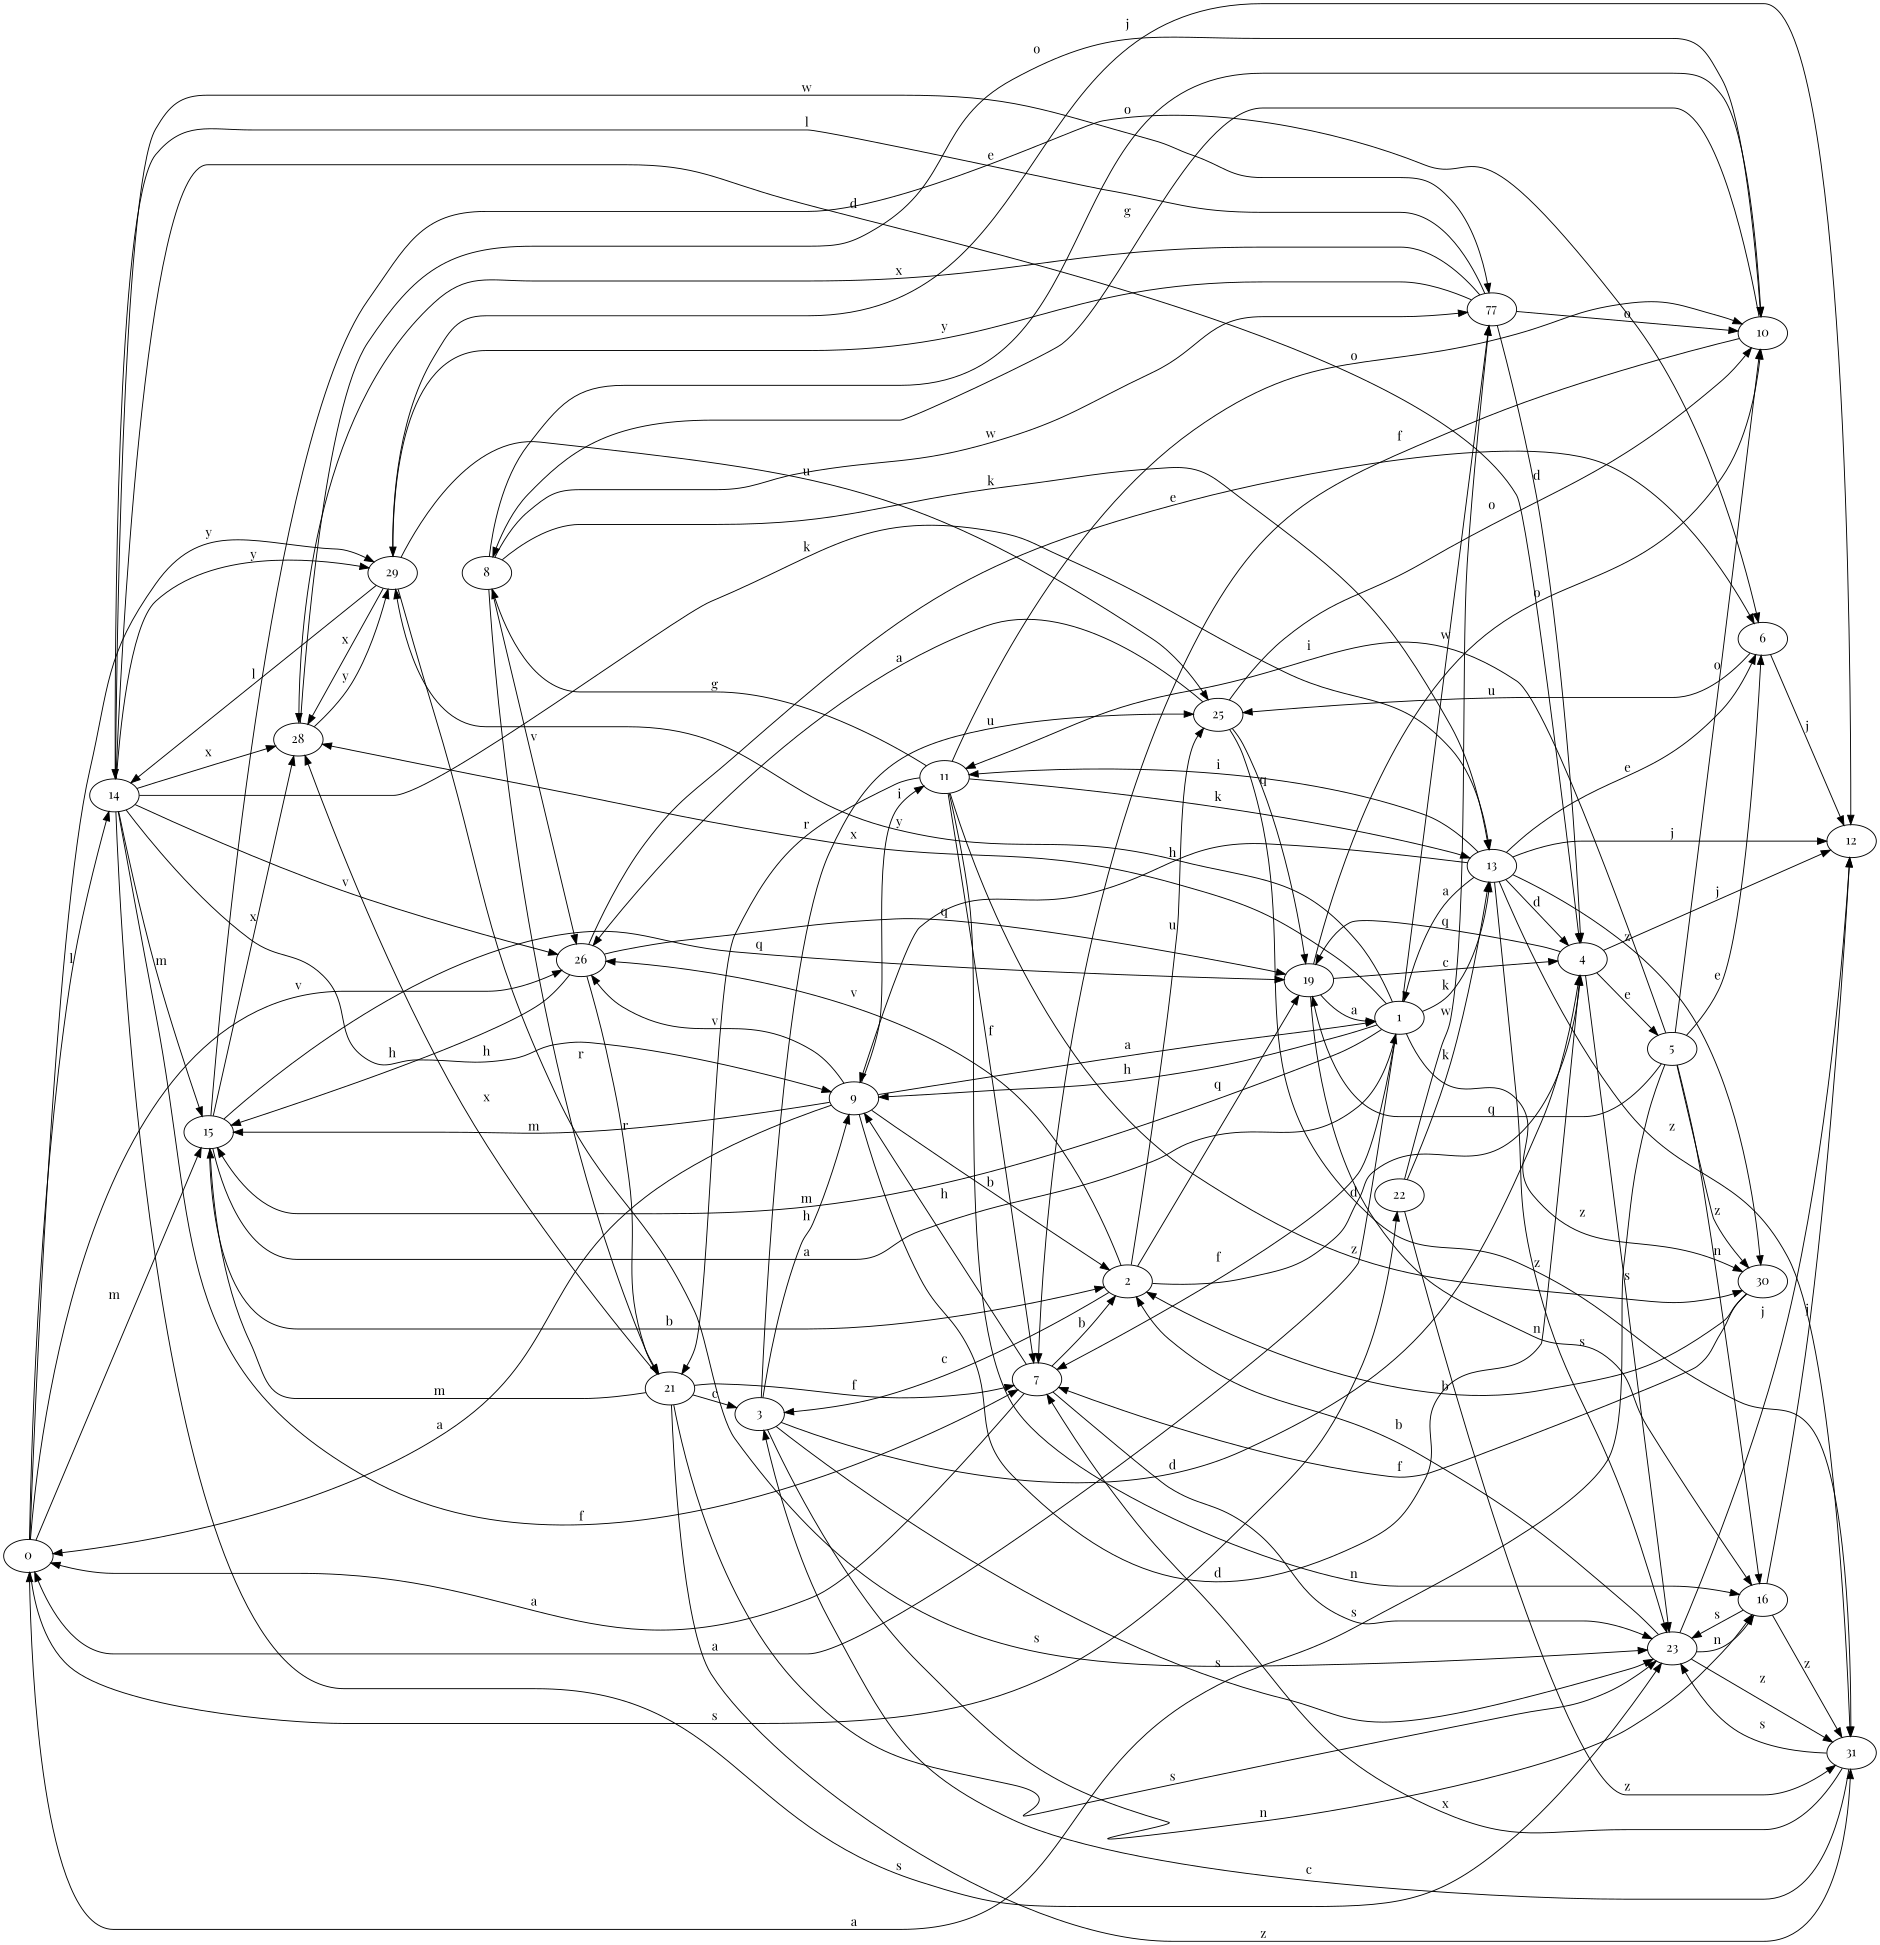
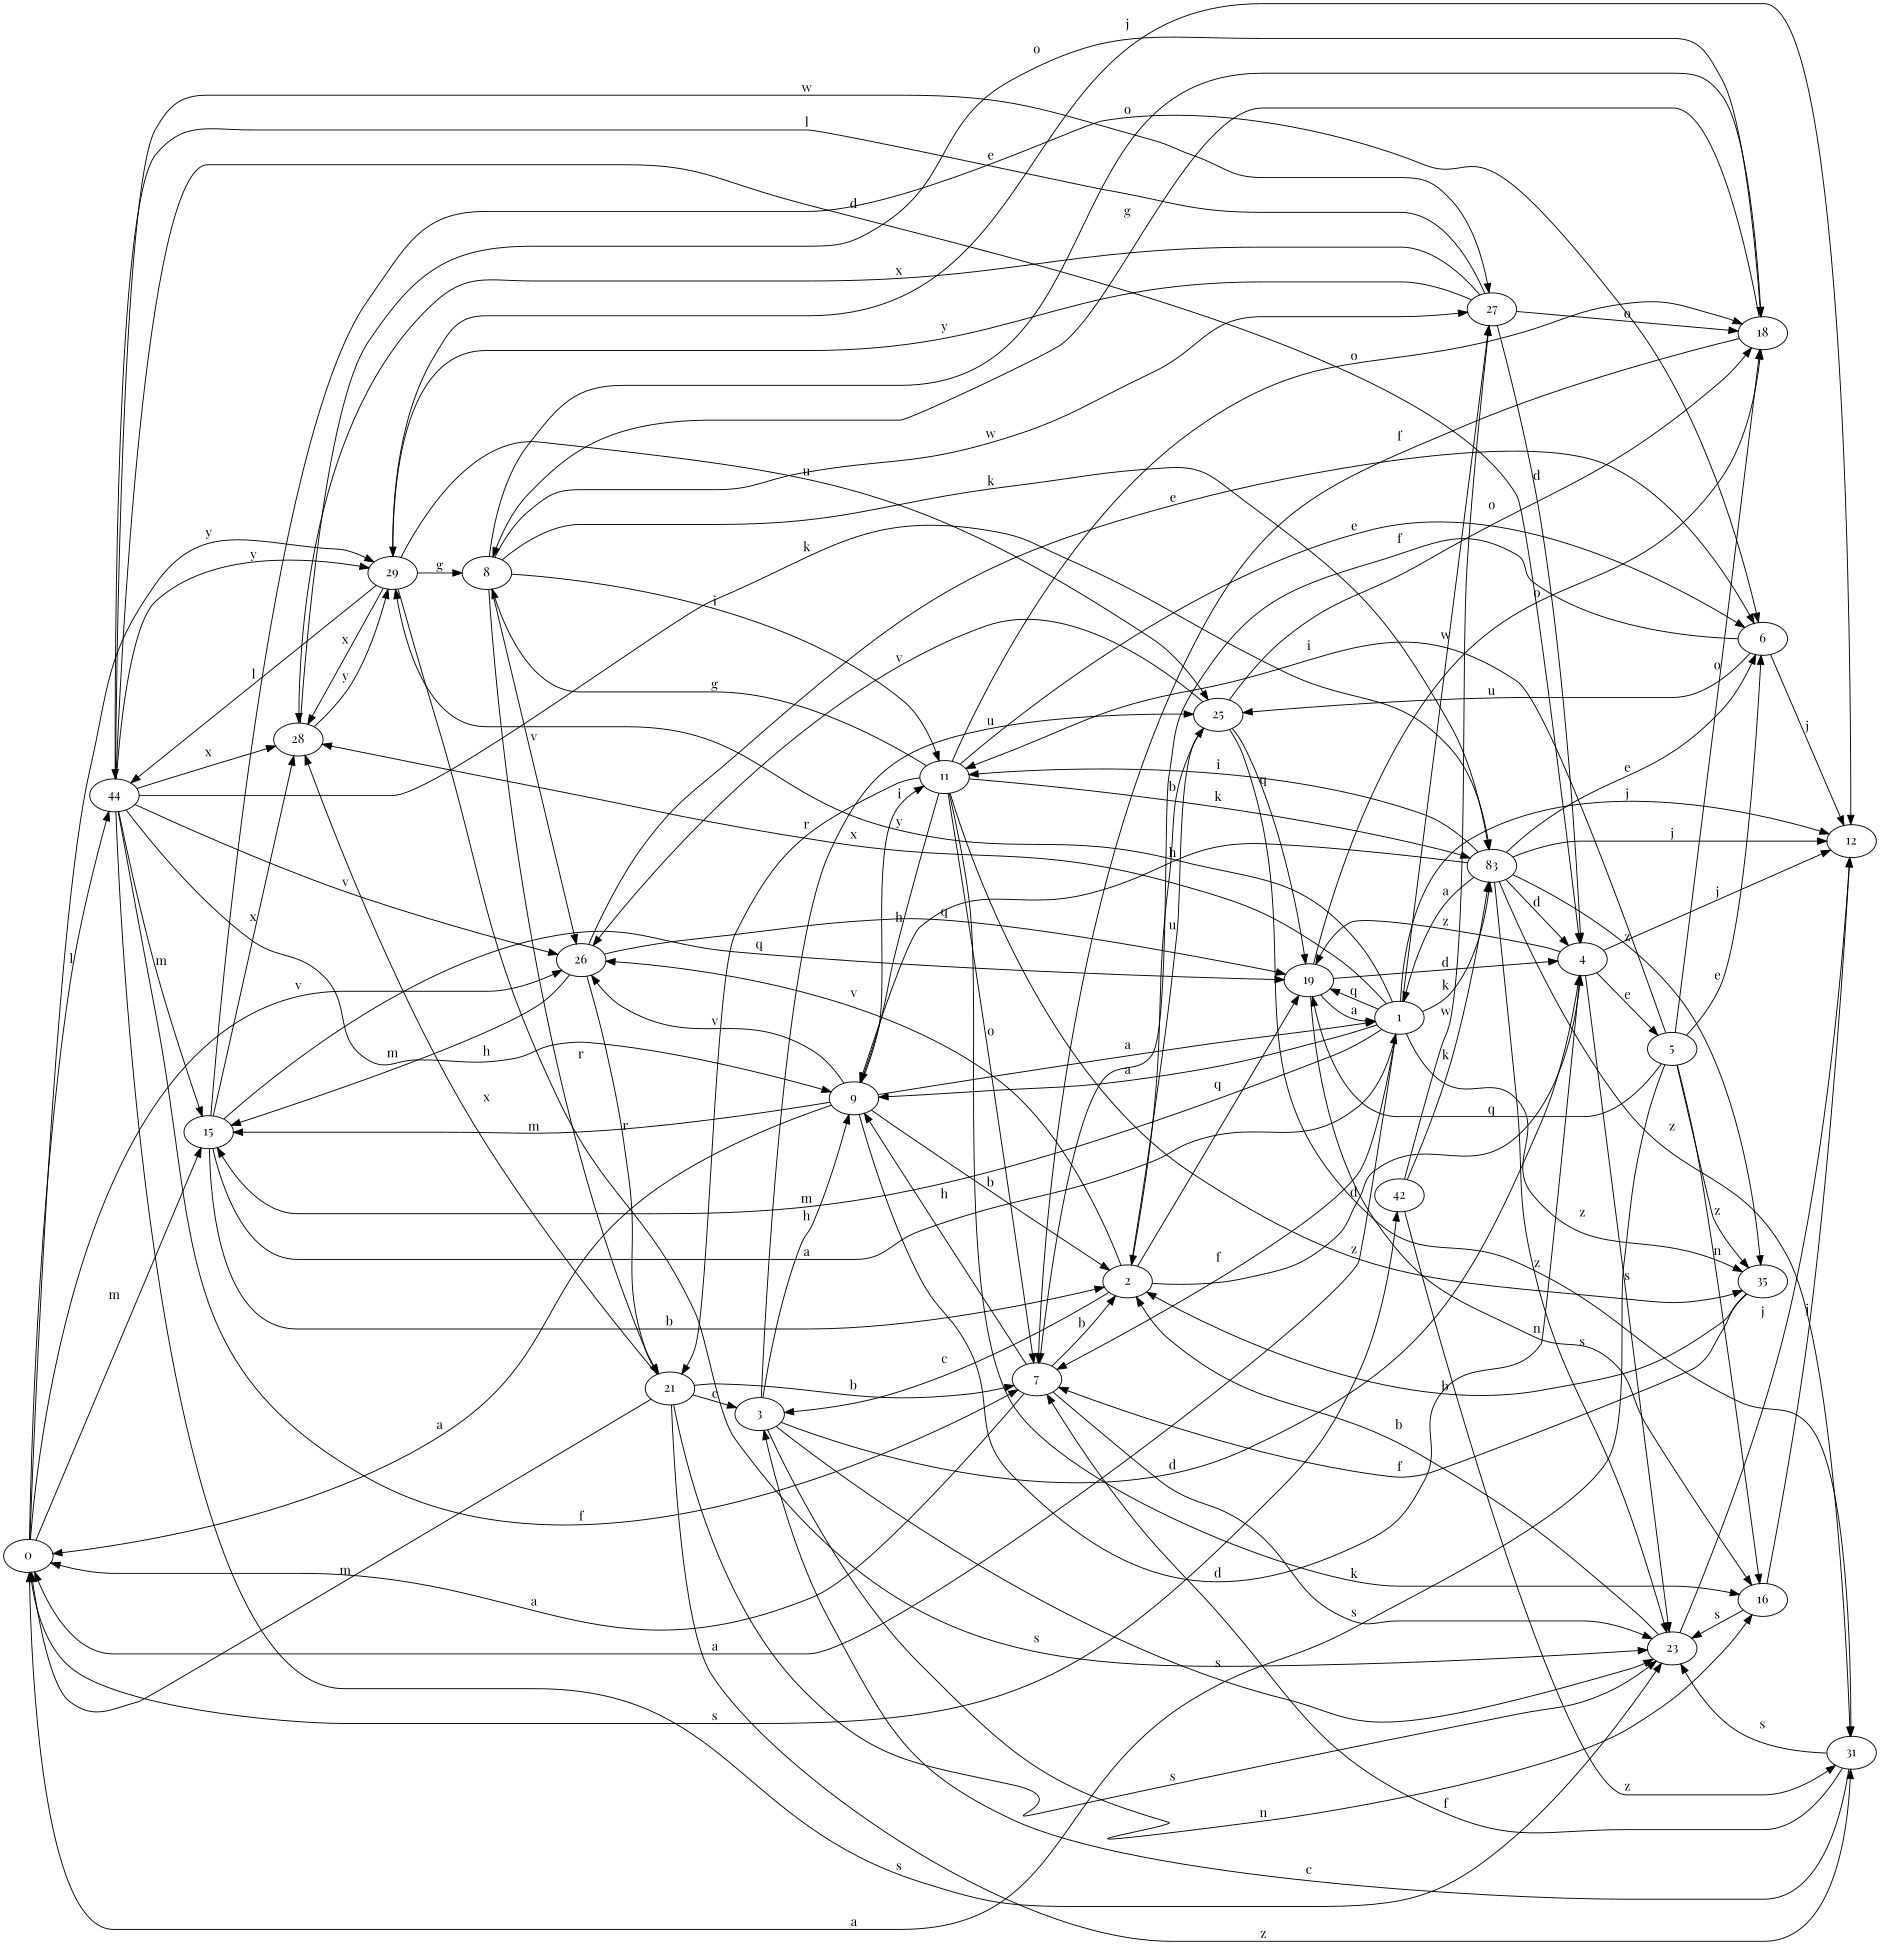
(1492, 309) -> (1492, 309)
(1763, 333) -> (1763, 333)
none -> (1328, 543)
none -> (435, 573)
none -> (746, 619)
(899, 659) -> (899, 659)
none -> (1177, 728)
(114, 795) -> (114, 795)
none -> (1539, 813)
(1492, 866) -> (1492, 866)
(1446, 922) -> (1446, 922)
none -> (900, 933)
(1446, 963) -> (1446, 963)
none -> (1161, 990)
none -> (1358, 1001)
(991, 1032) -> (991, 1032)
(393, 1054) -> (393, 1054)
(1128, 1070) -> (1128, 1070)
(1399, 1195) -> (1399, 1195)
(1763, 1281) -> (1763, 1281)
(854, 1386) -> (854, 1386)
(337, 1399) -> (309, 1602)
(1354, 1575) -> (1354, 1575)
(1717, 1649) -> none
(1805, 1672) -> none
(1758, 1698) -> none
(1446, 1804) -> (1446, 1804)
